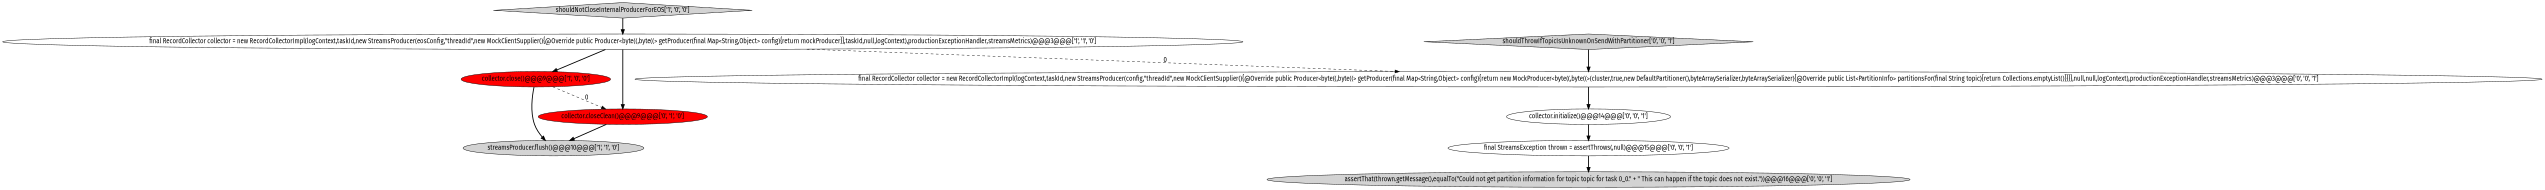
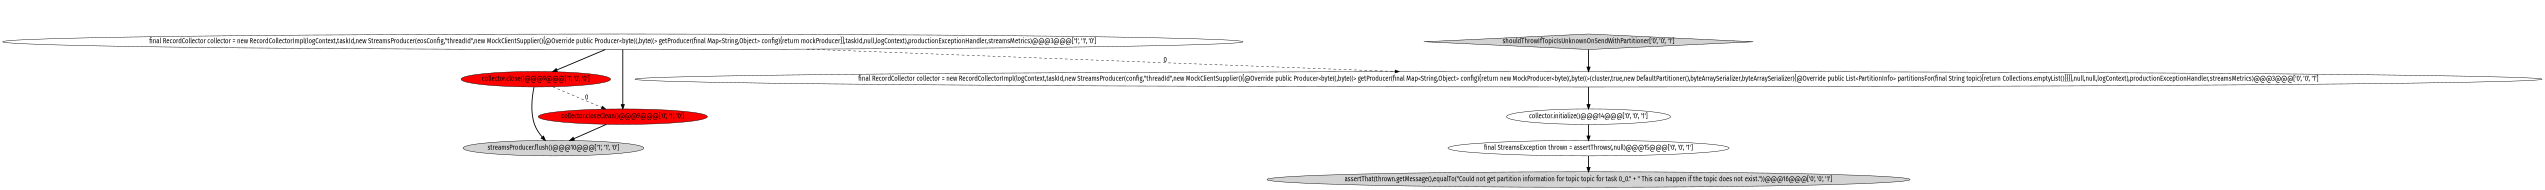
(623, 10) -> none
